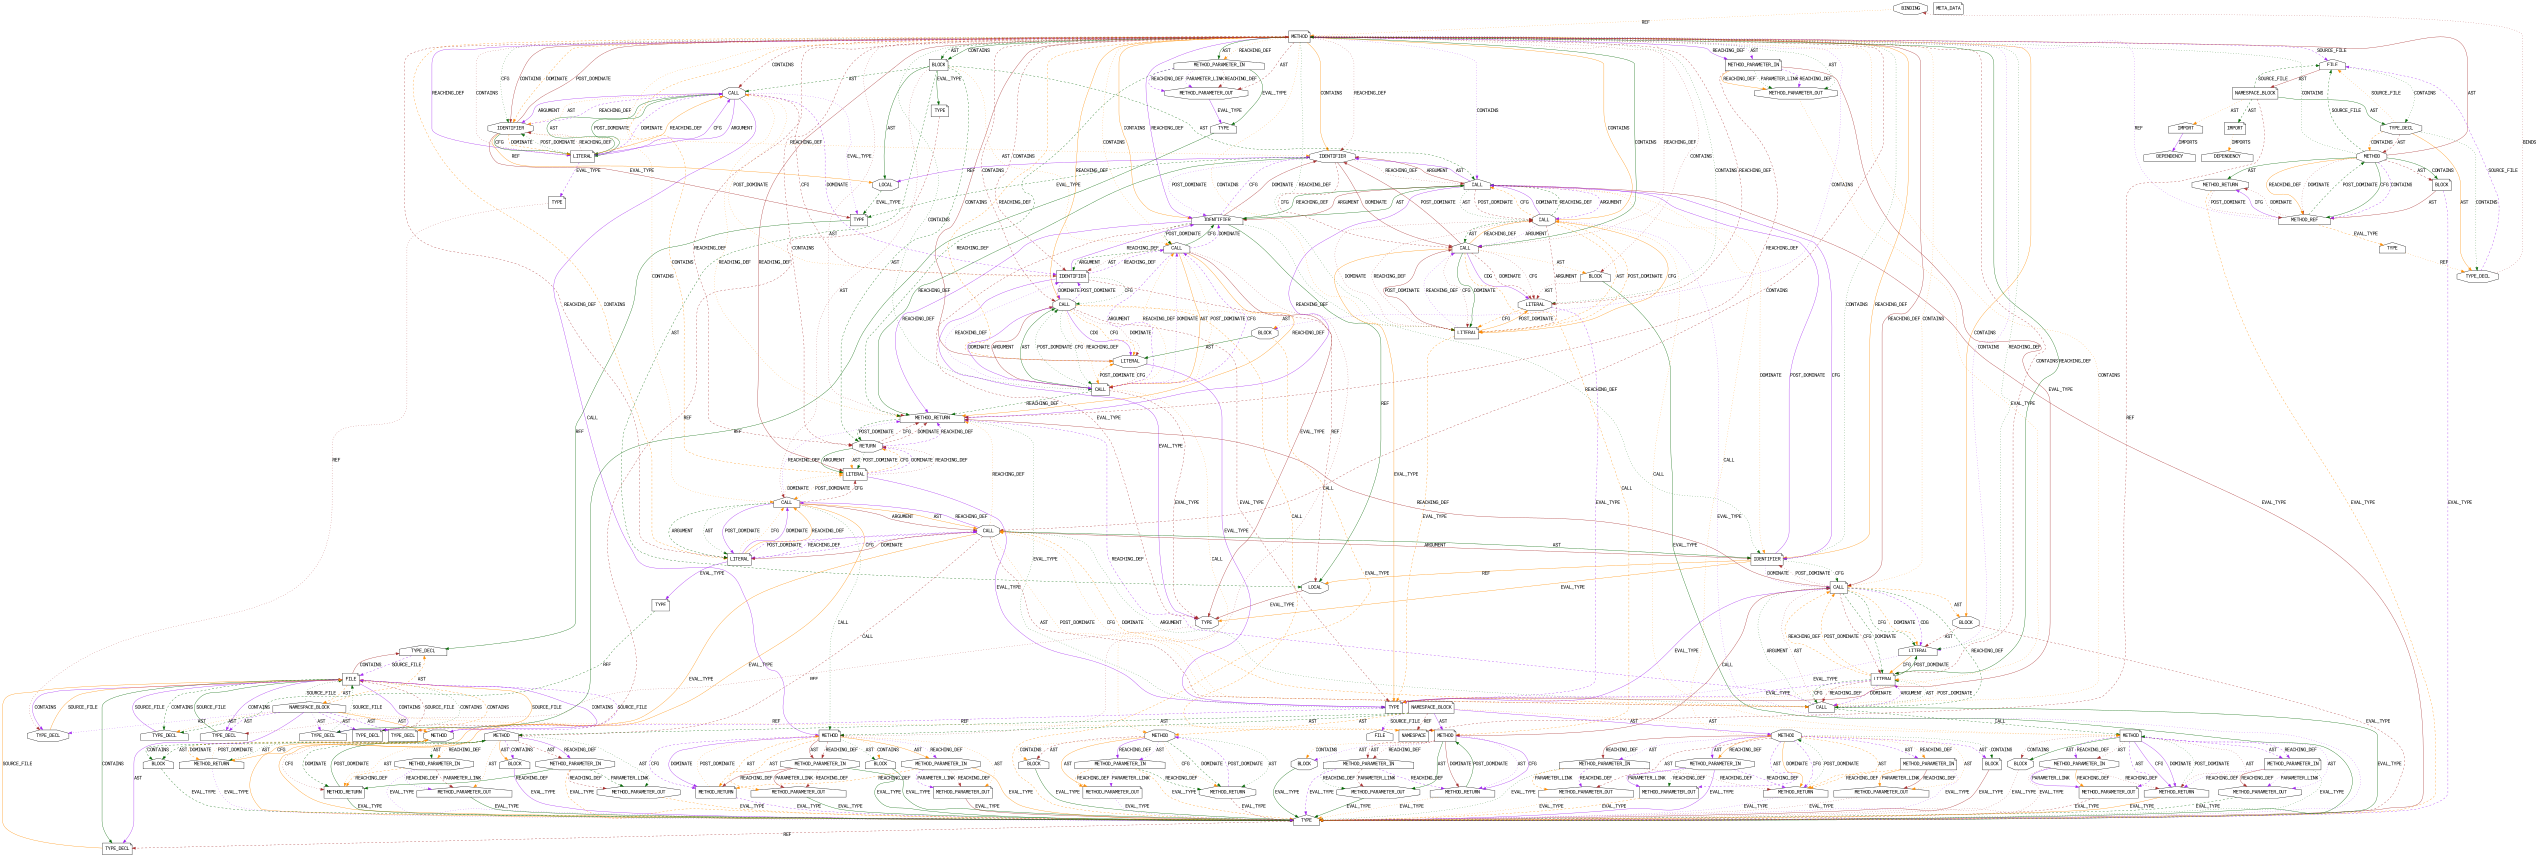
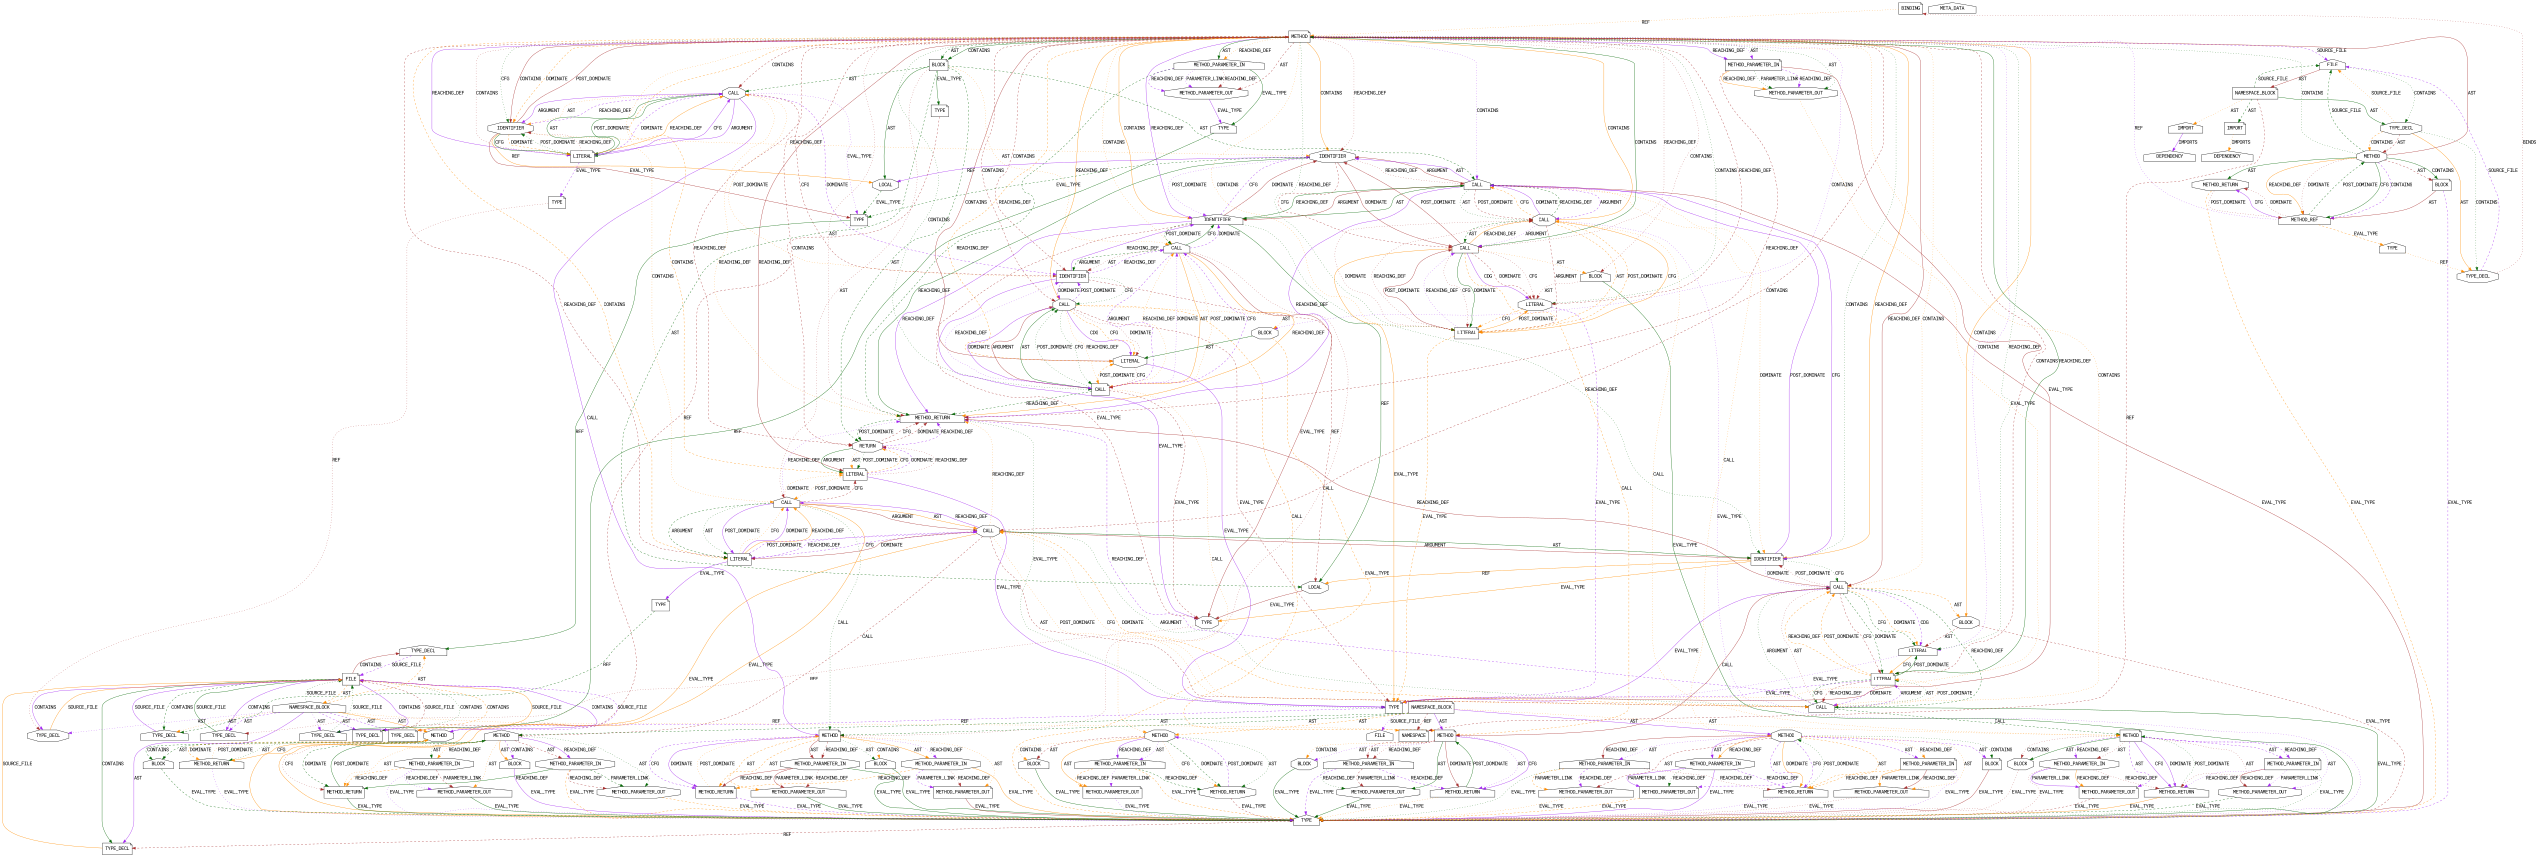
(1911, 8) -> (1911, 8)
(1948, 8) -> (1952, 8)
